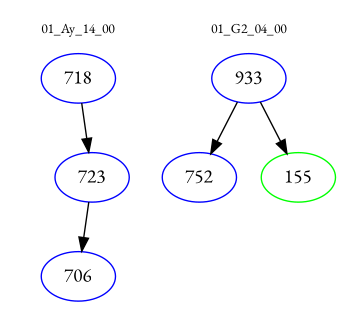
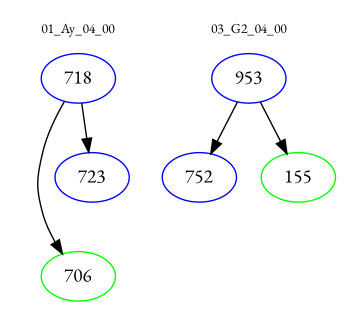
(78, 30) -> (78, 30)
(249, 30) -> (249, 30)
(249, 78) -> (249, 78)
(86, 220) -> (39, 171)
(78, 276) -> (78, 276)
